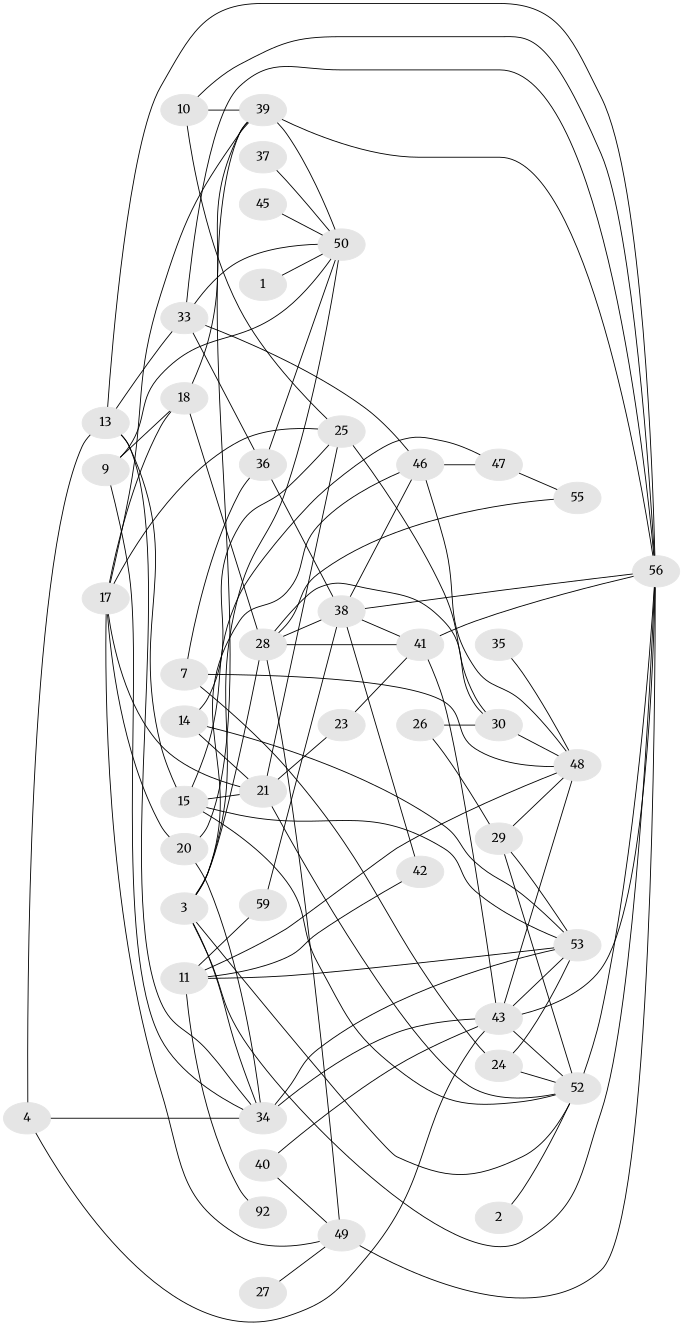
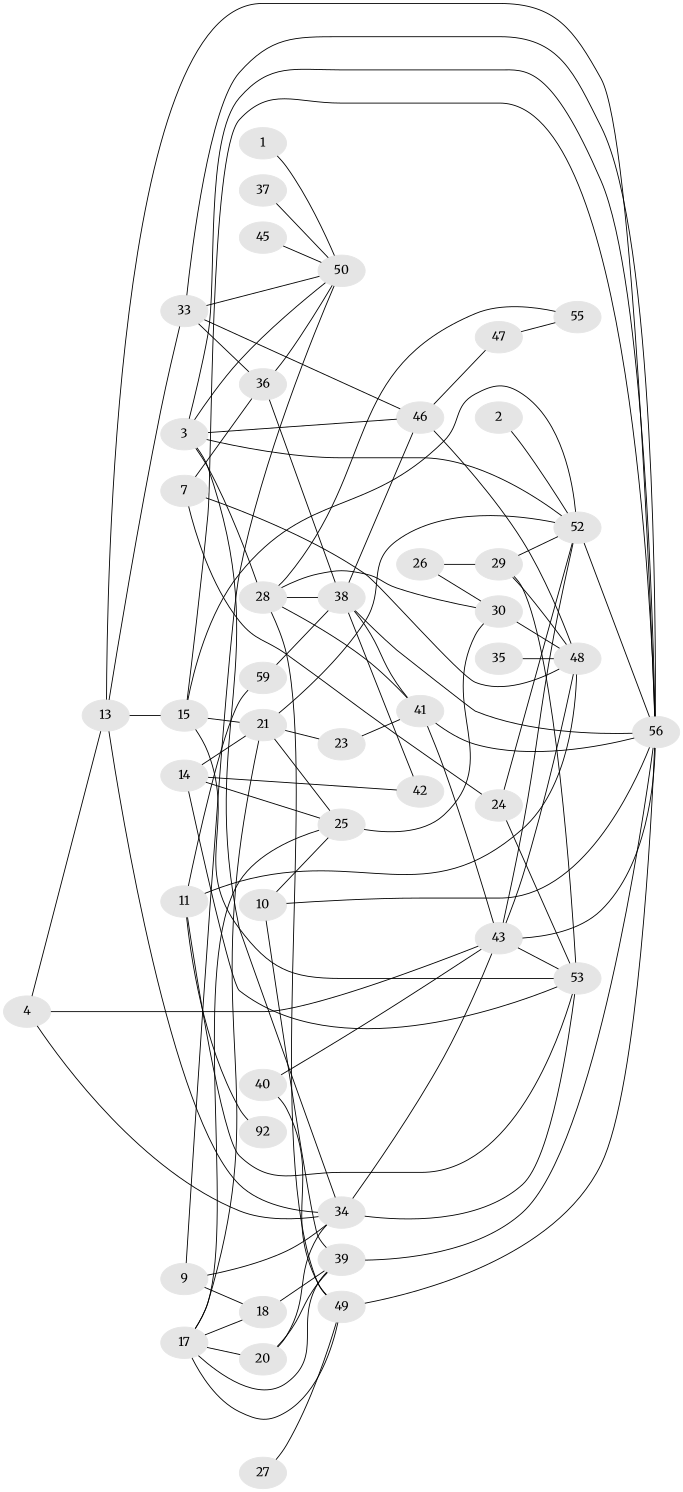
(310, 174) -> none
(219, 505) -> none
(271, 549) -> (403, 103)
(301, 948) -> (302, 784)
